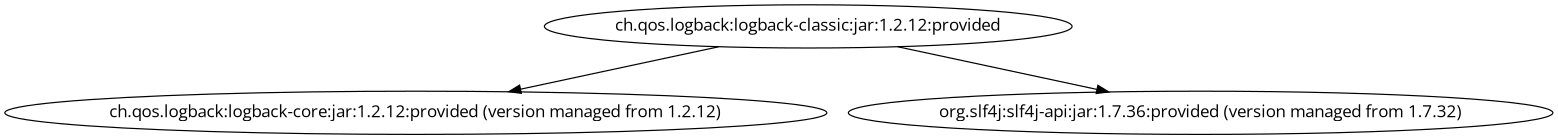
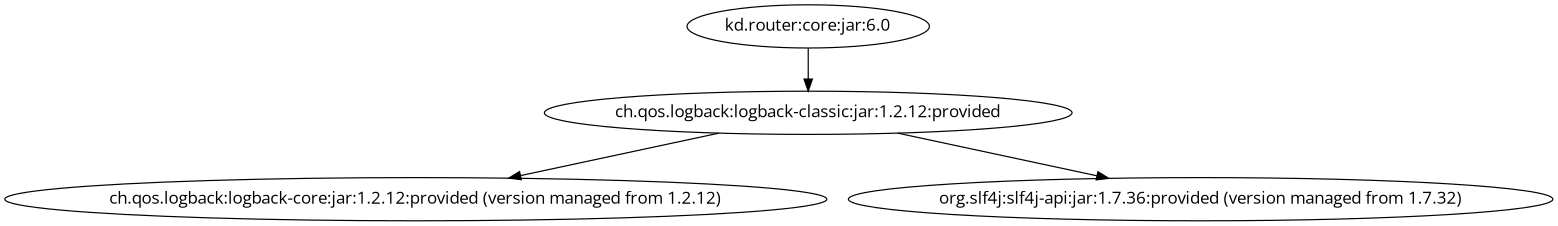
none -> (808, 26)
